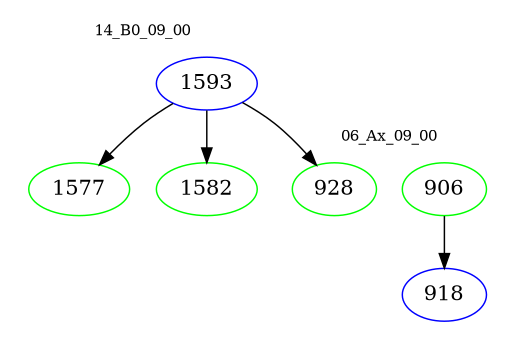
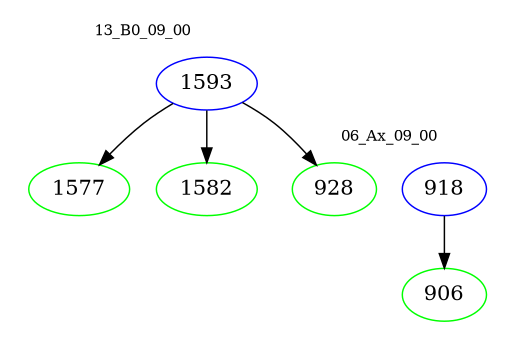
(143, 32) -> (143, 32)
(444, 235) -> (444, 235)
